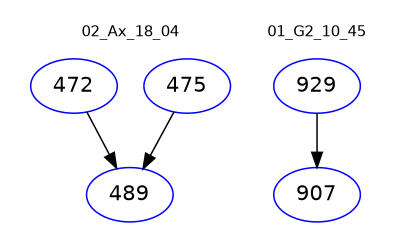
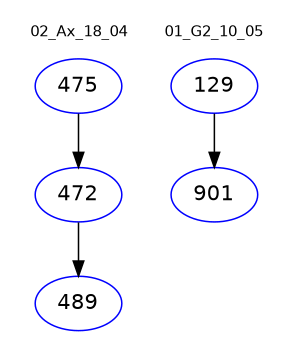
(317, 32) -> (214, 32)
(317, 86) -> (214, 86)
(162, 134) -> (79, 133)
(317, 195) -> (214, 195)
